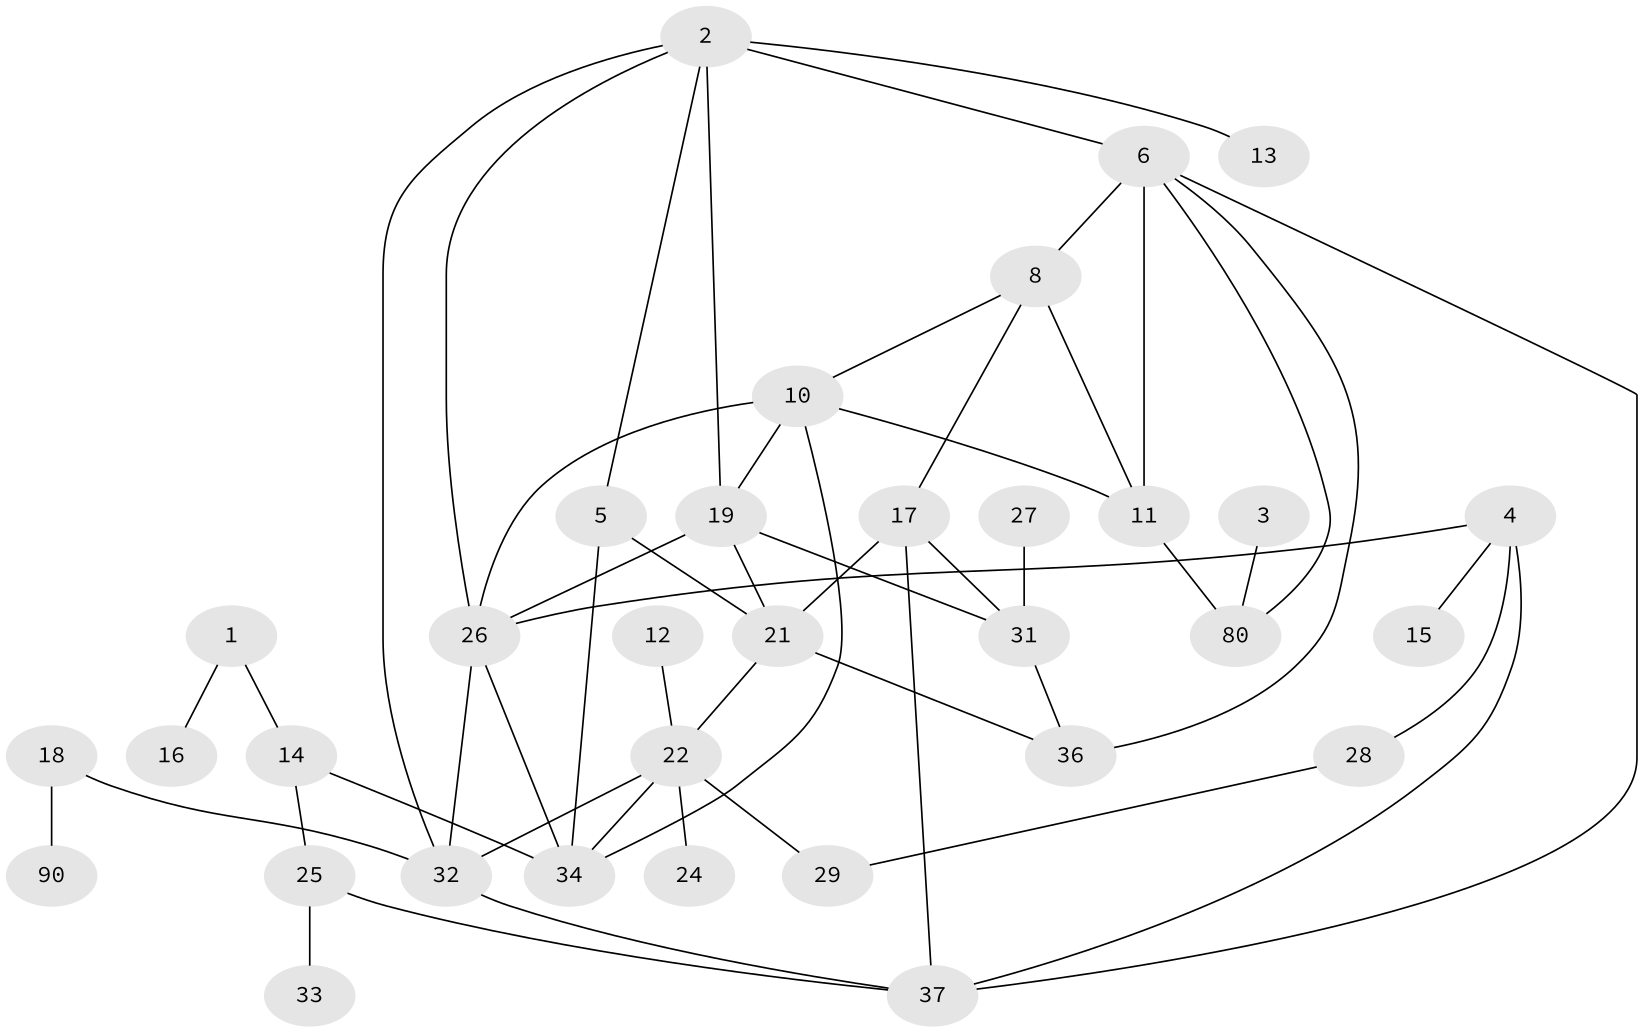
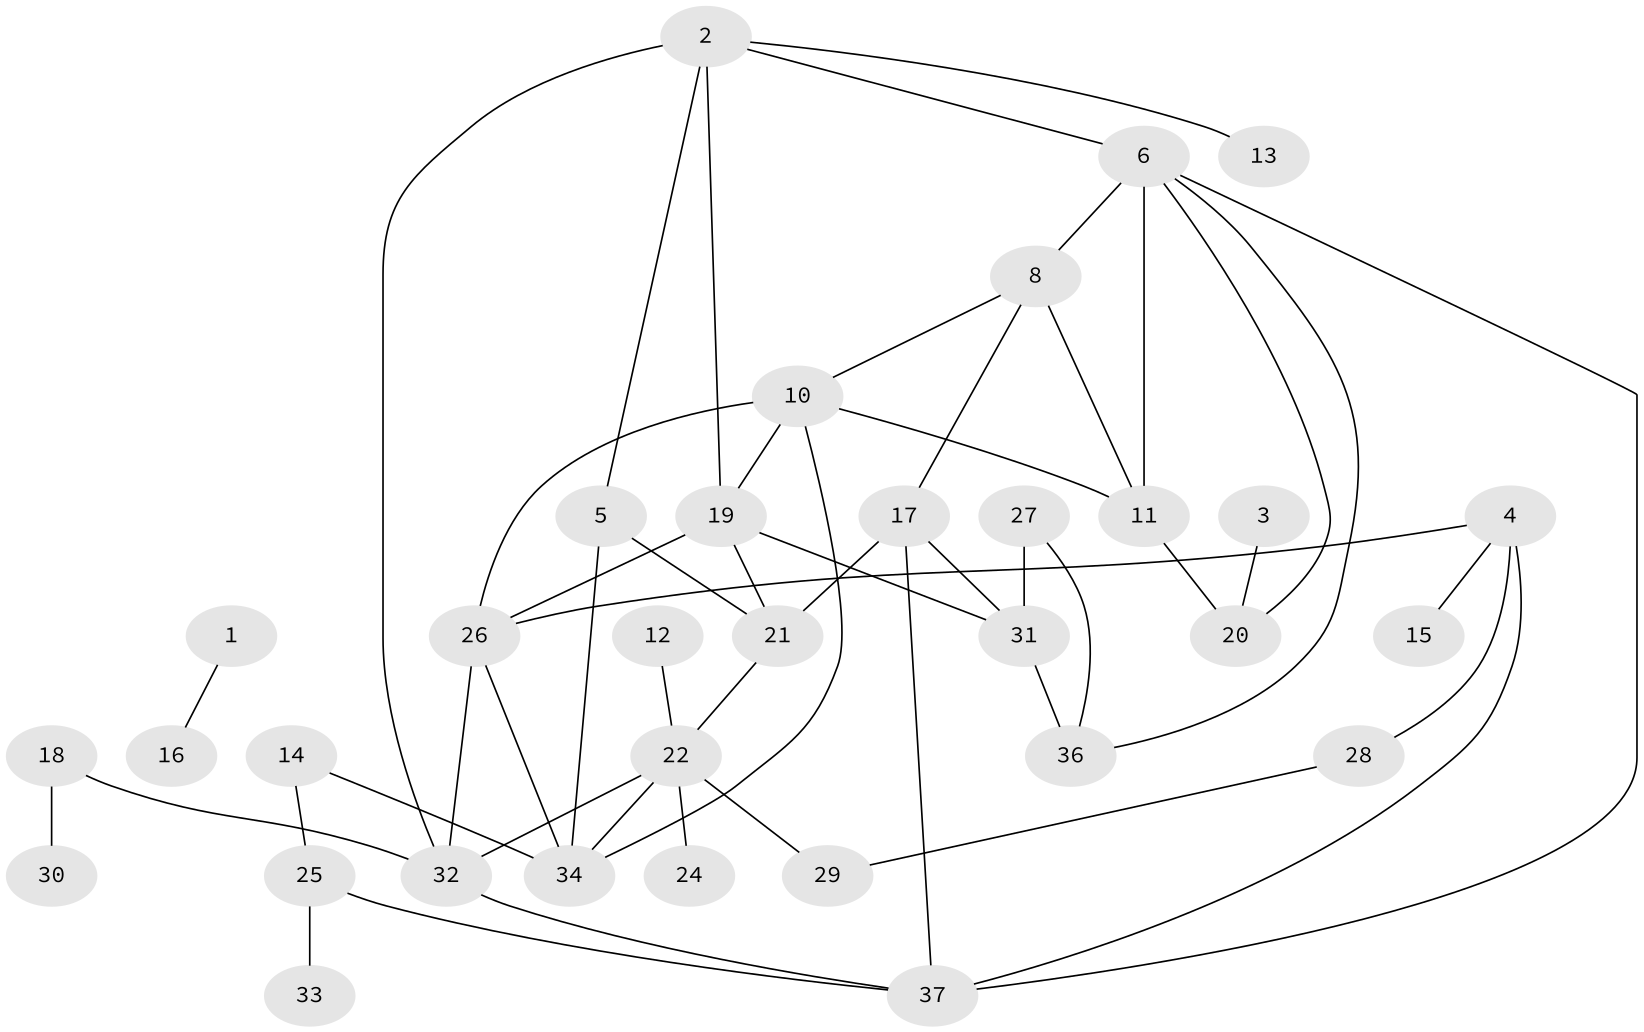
(446, 276) -> none
(1236, 636) -> (1236, 636)
(261, 696) -> none
(930, 698) -> (1089, 630)
(52, 876) -> (52, 876)
